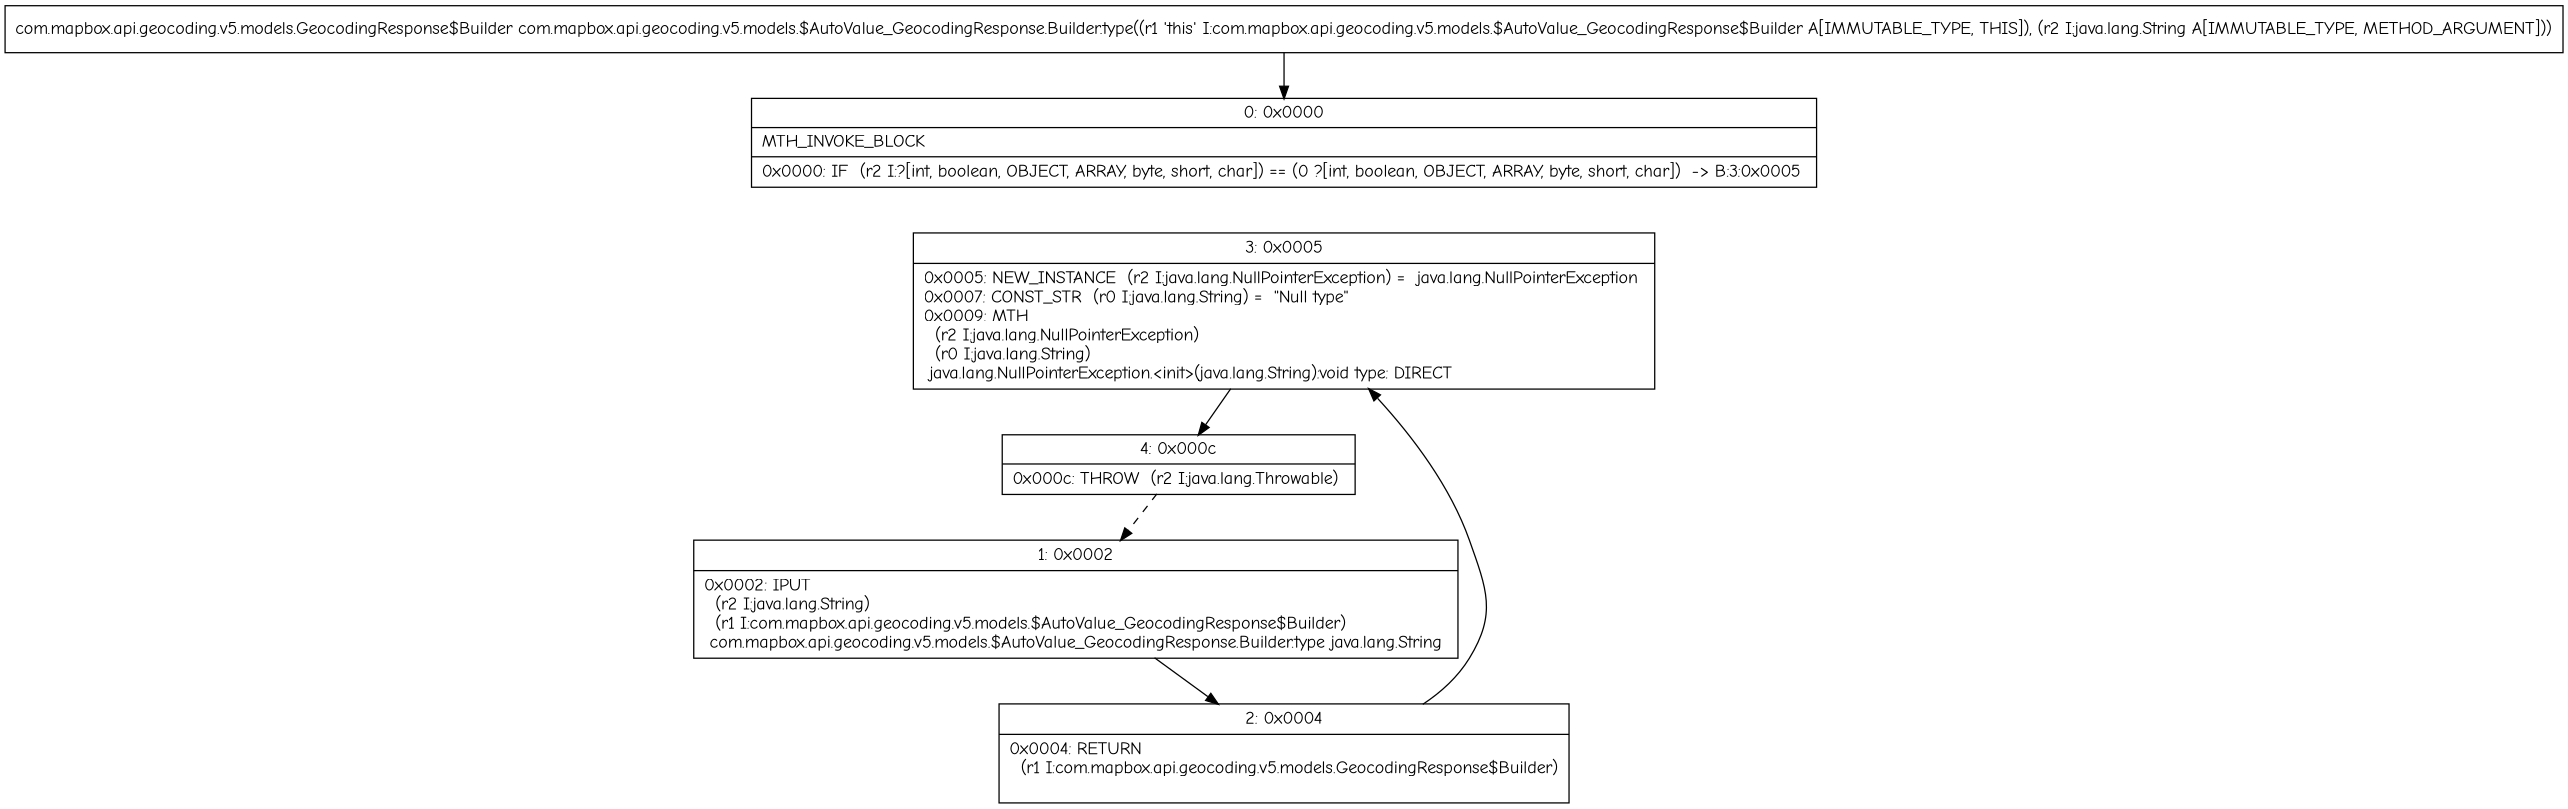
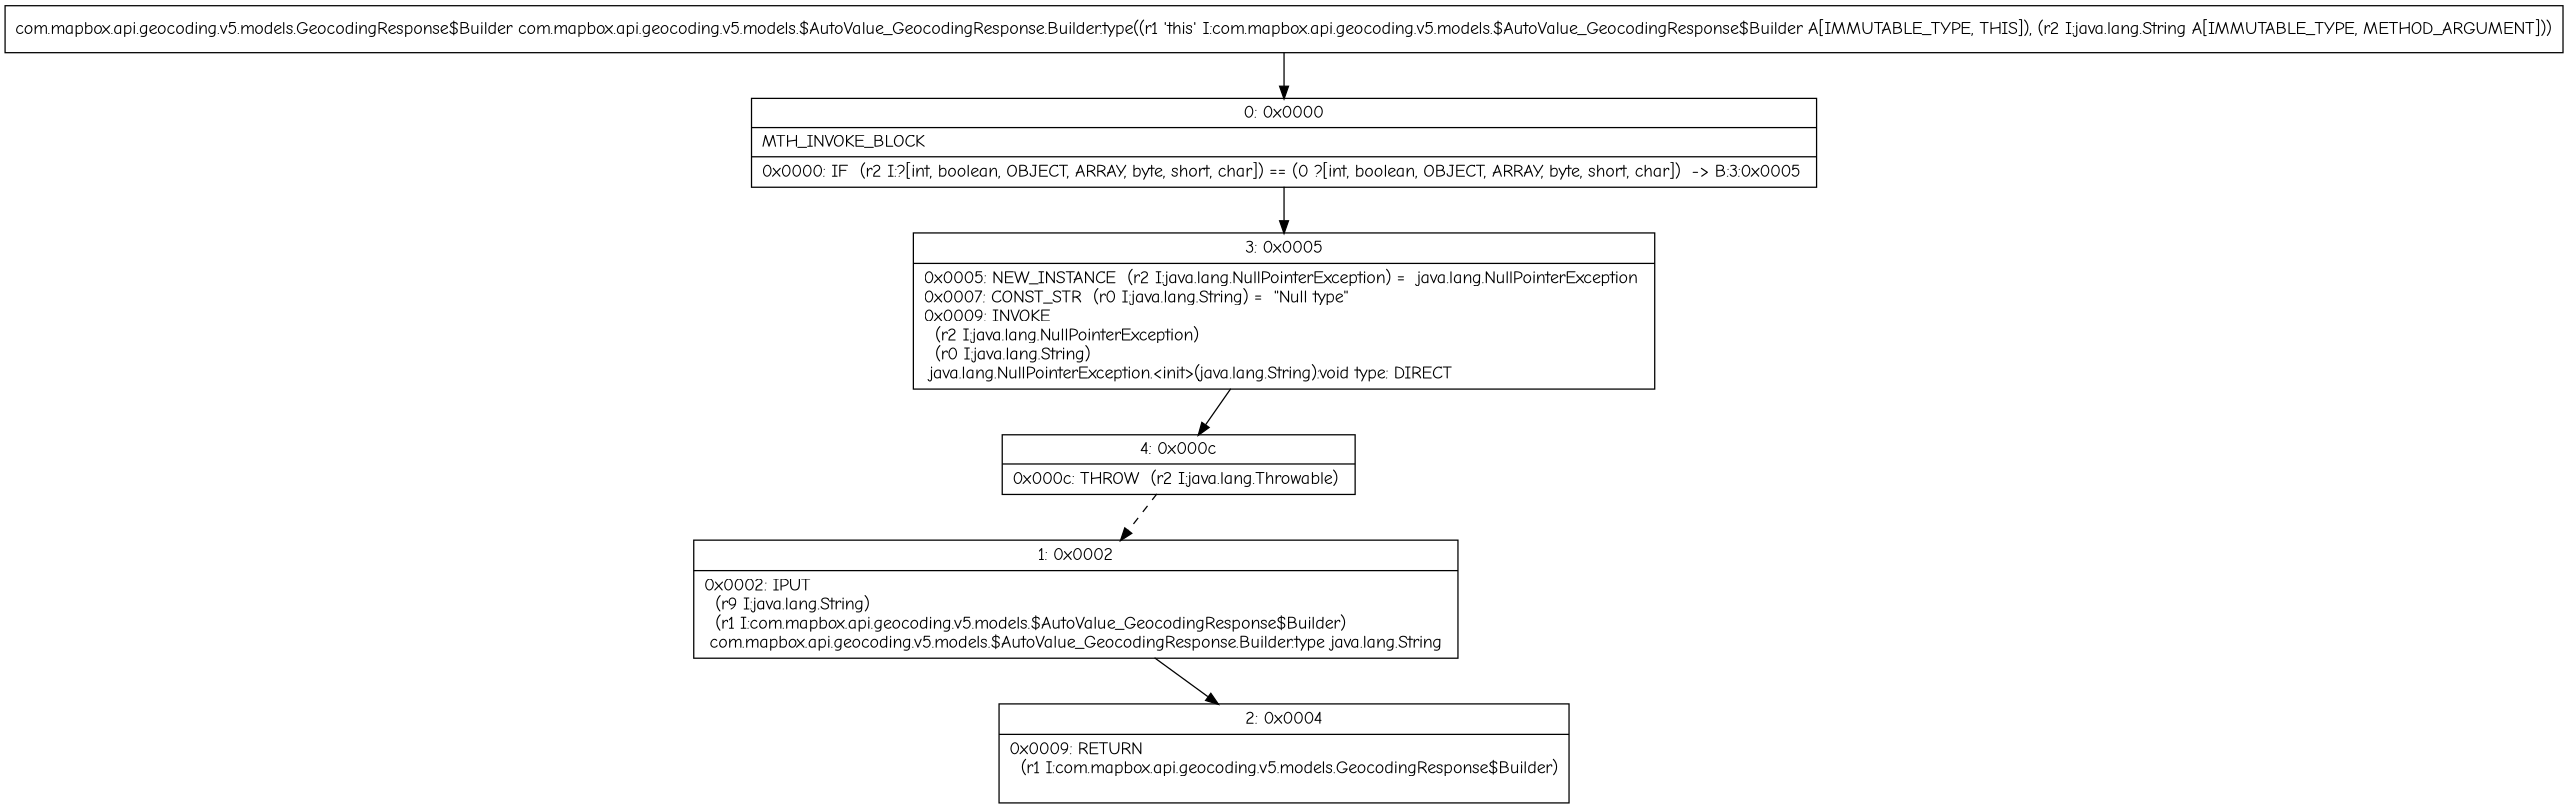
(982, 316) -> (993, 316)
(1473, 550) -> (1284, 204)
(787, 604) -> (787, 604)
(1082, 749) -> (1082, 749)
